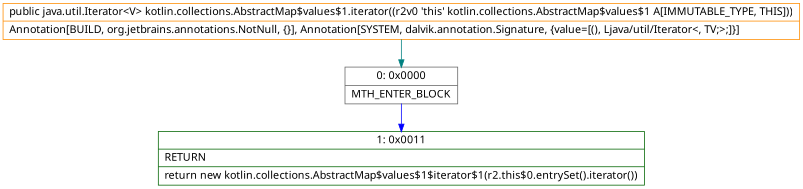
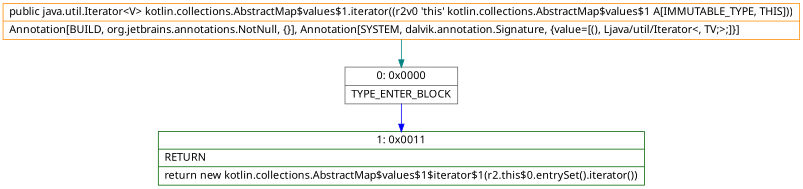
(401, 94) -> (401, 94)
